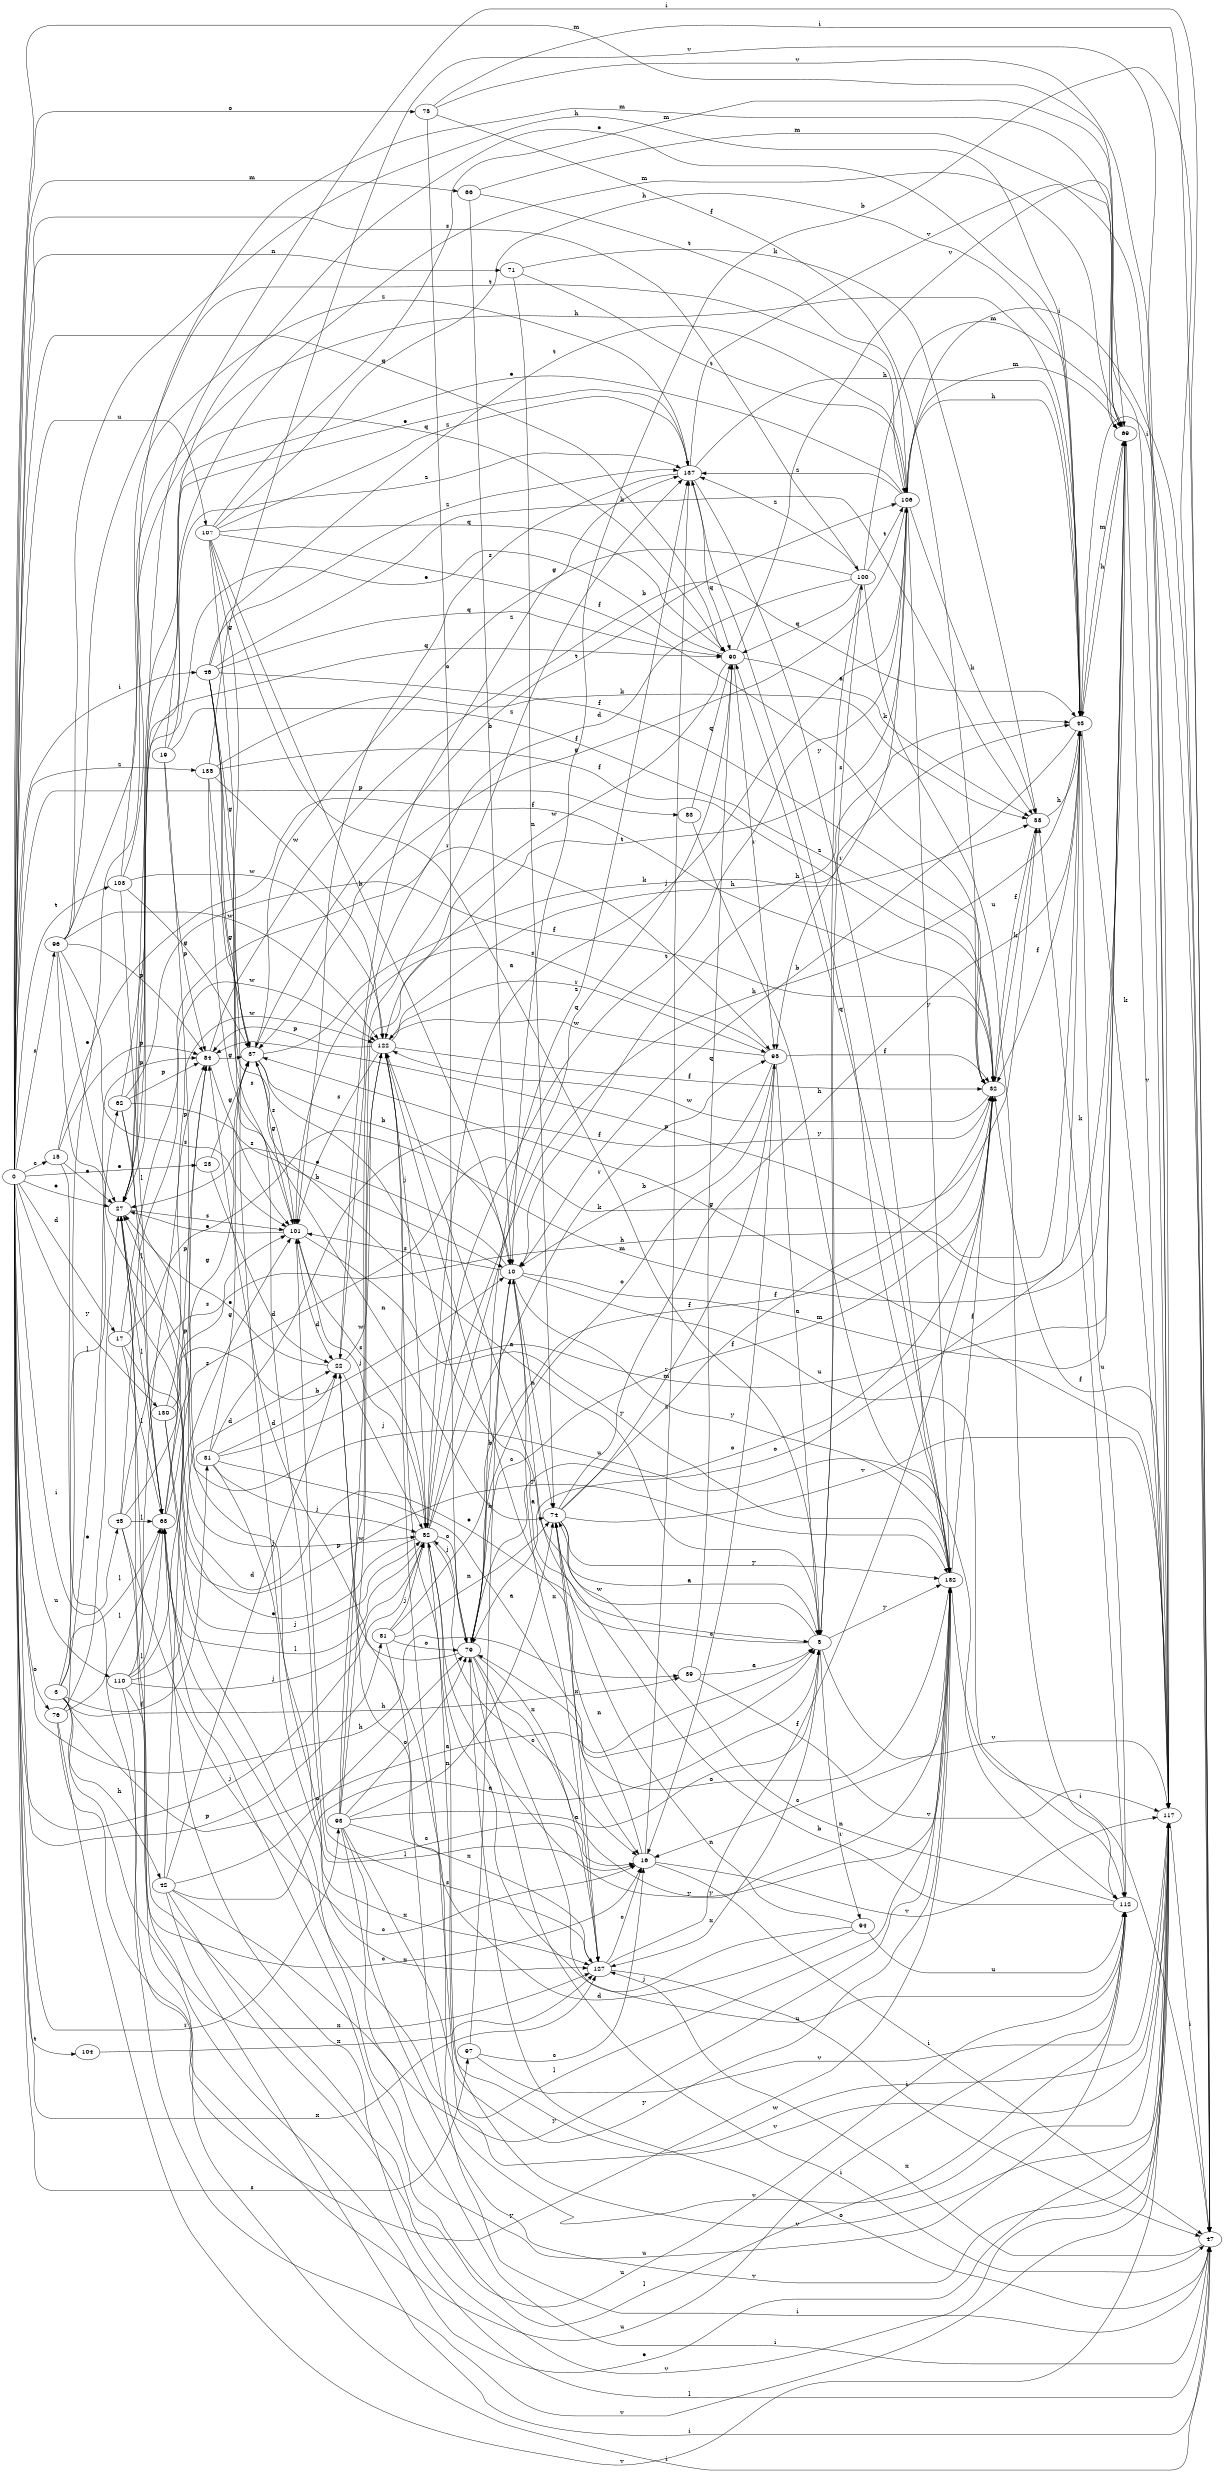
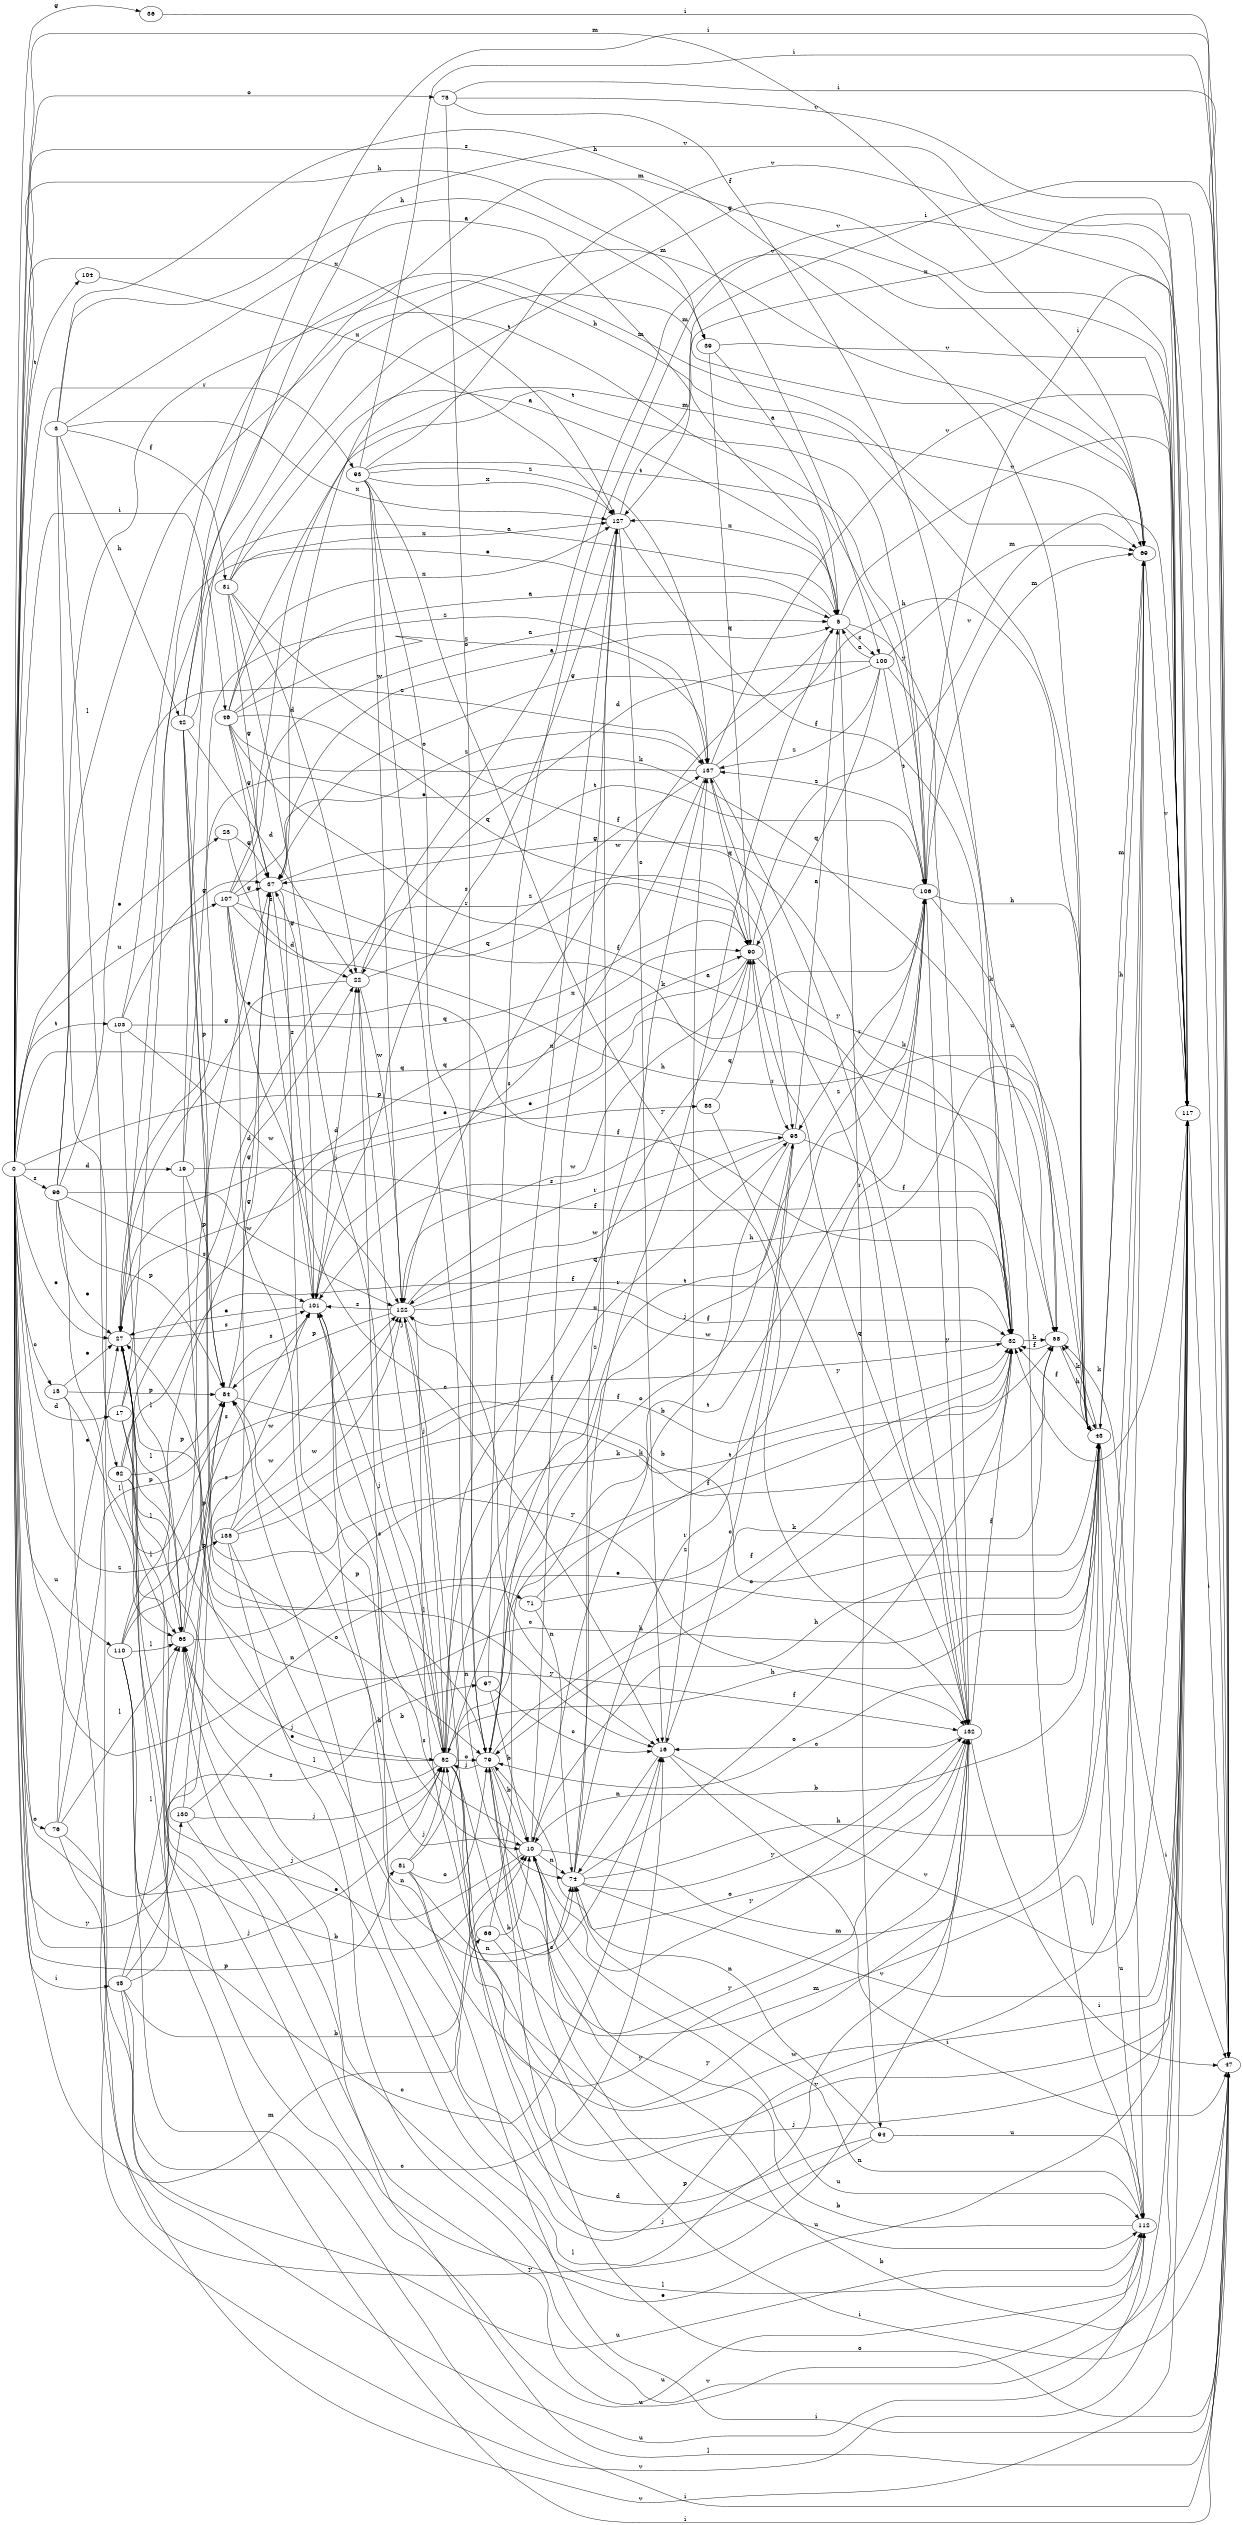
none -> (151, 14)
none -> (96, 1169)
(1140, 1266) -> (1089, 1400)
(629, 1821) -> none
(775, 2127) -> (794, 2124)
